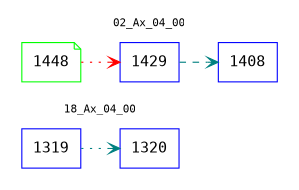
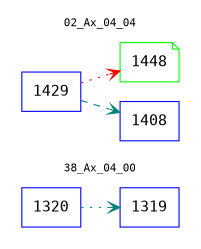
(150, 23) -> (100, 23)
(95, 62) -> (95, 79)
(100, 110) -> (100, 169)
(95, 148) -> (95, 207)
